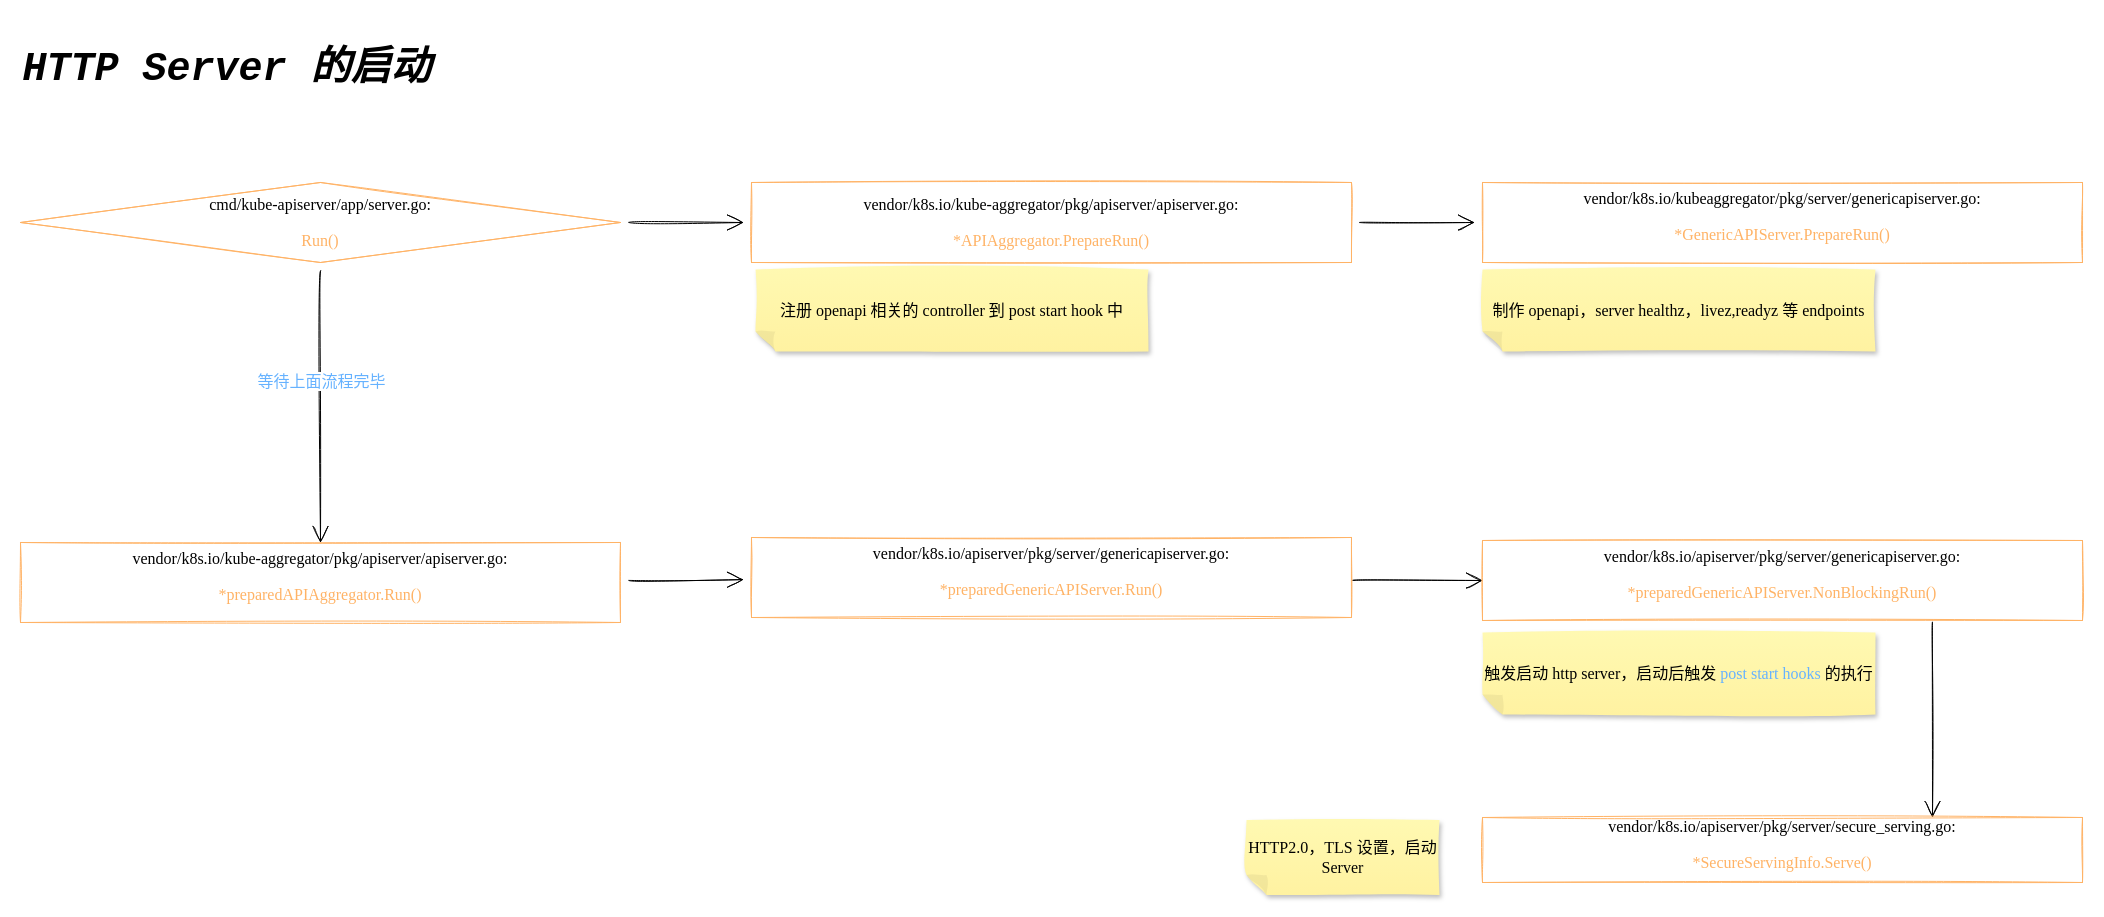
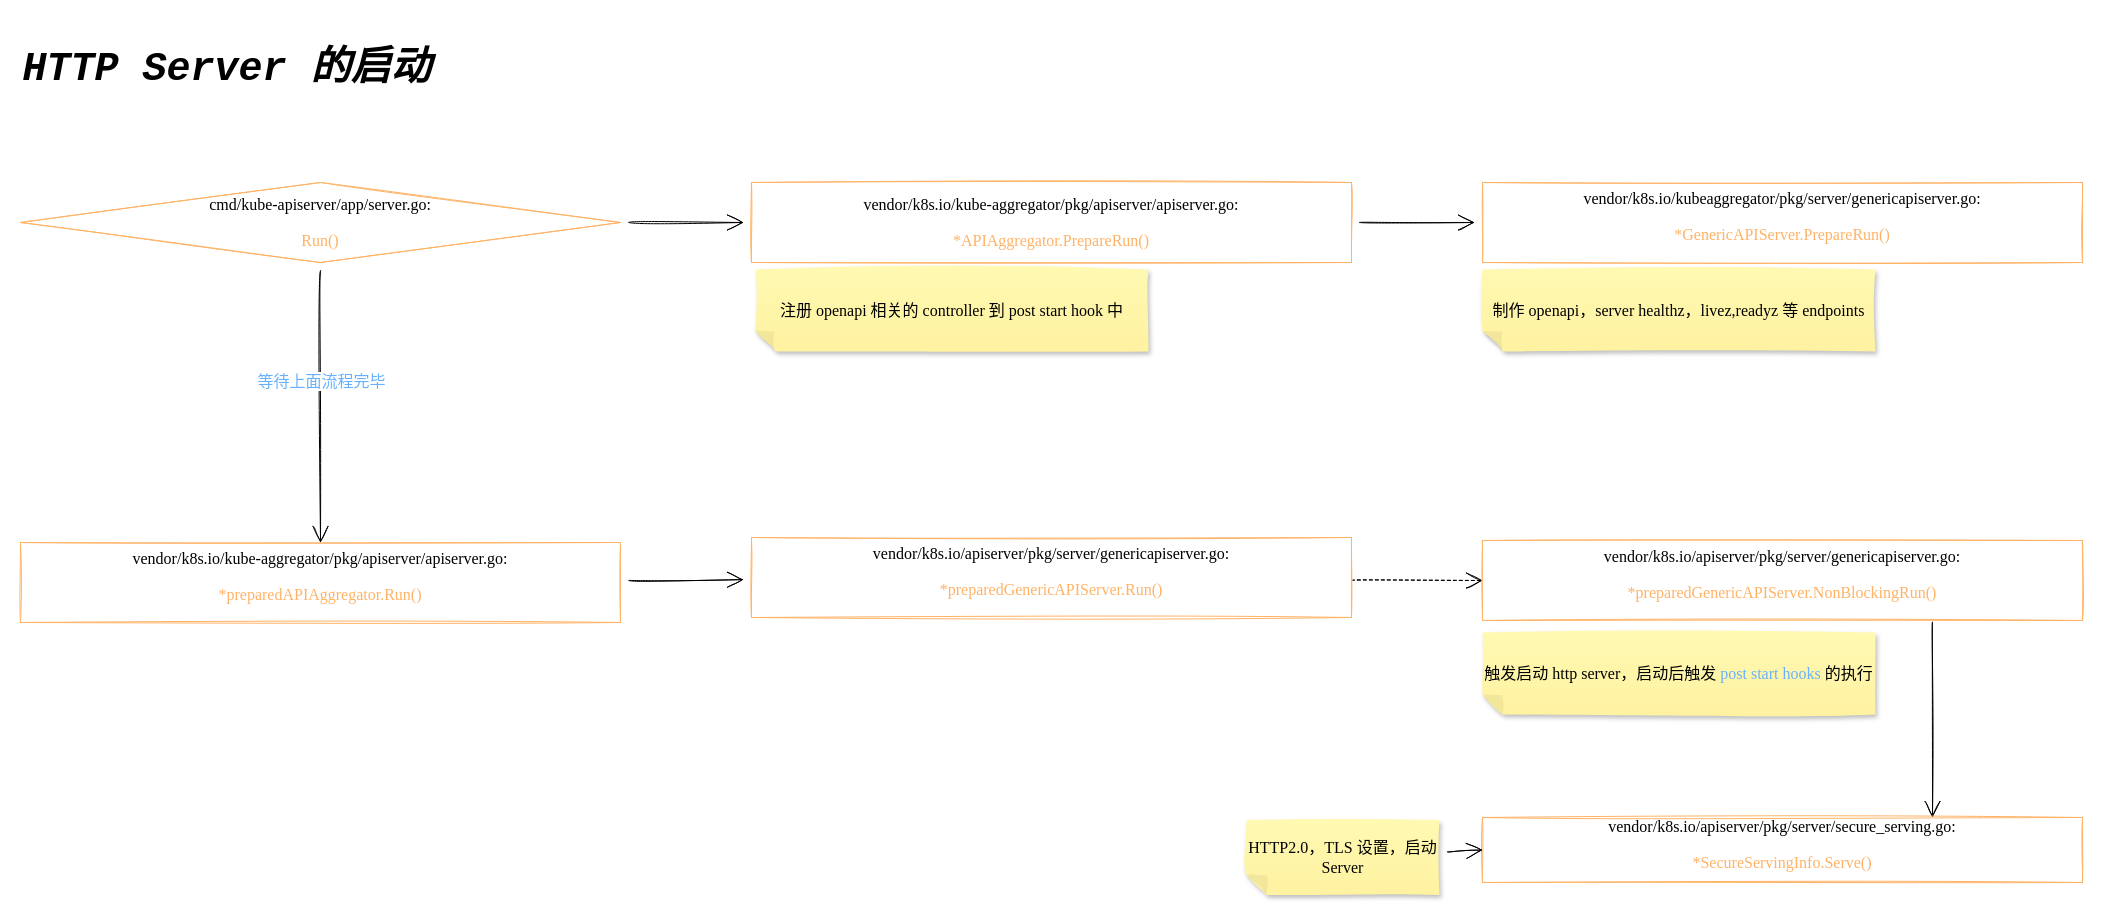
(1416, 581) -> (1416, 581)
none -> (1464, 851)
